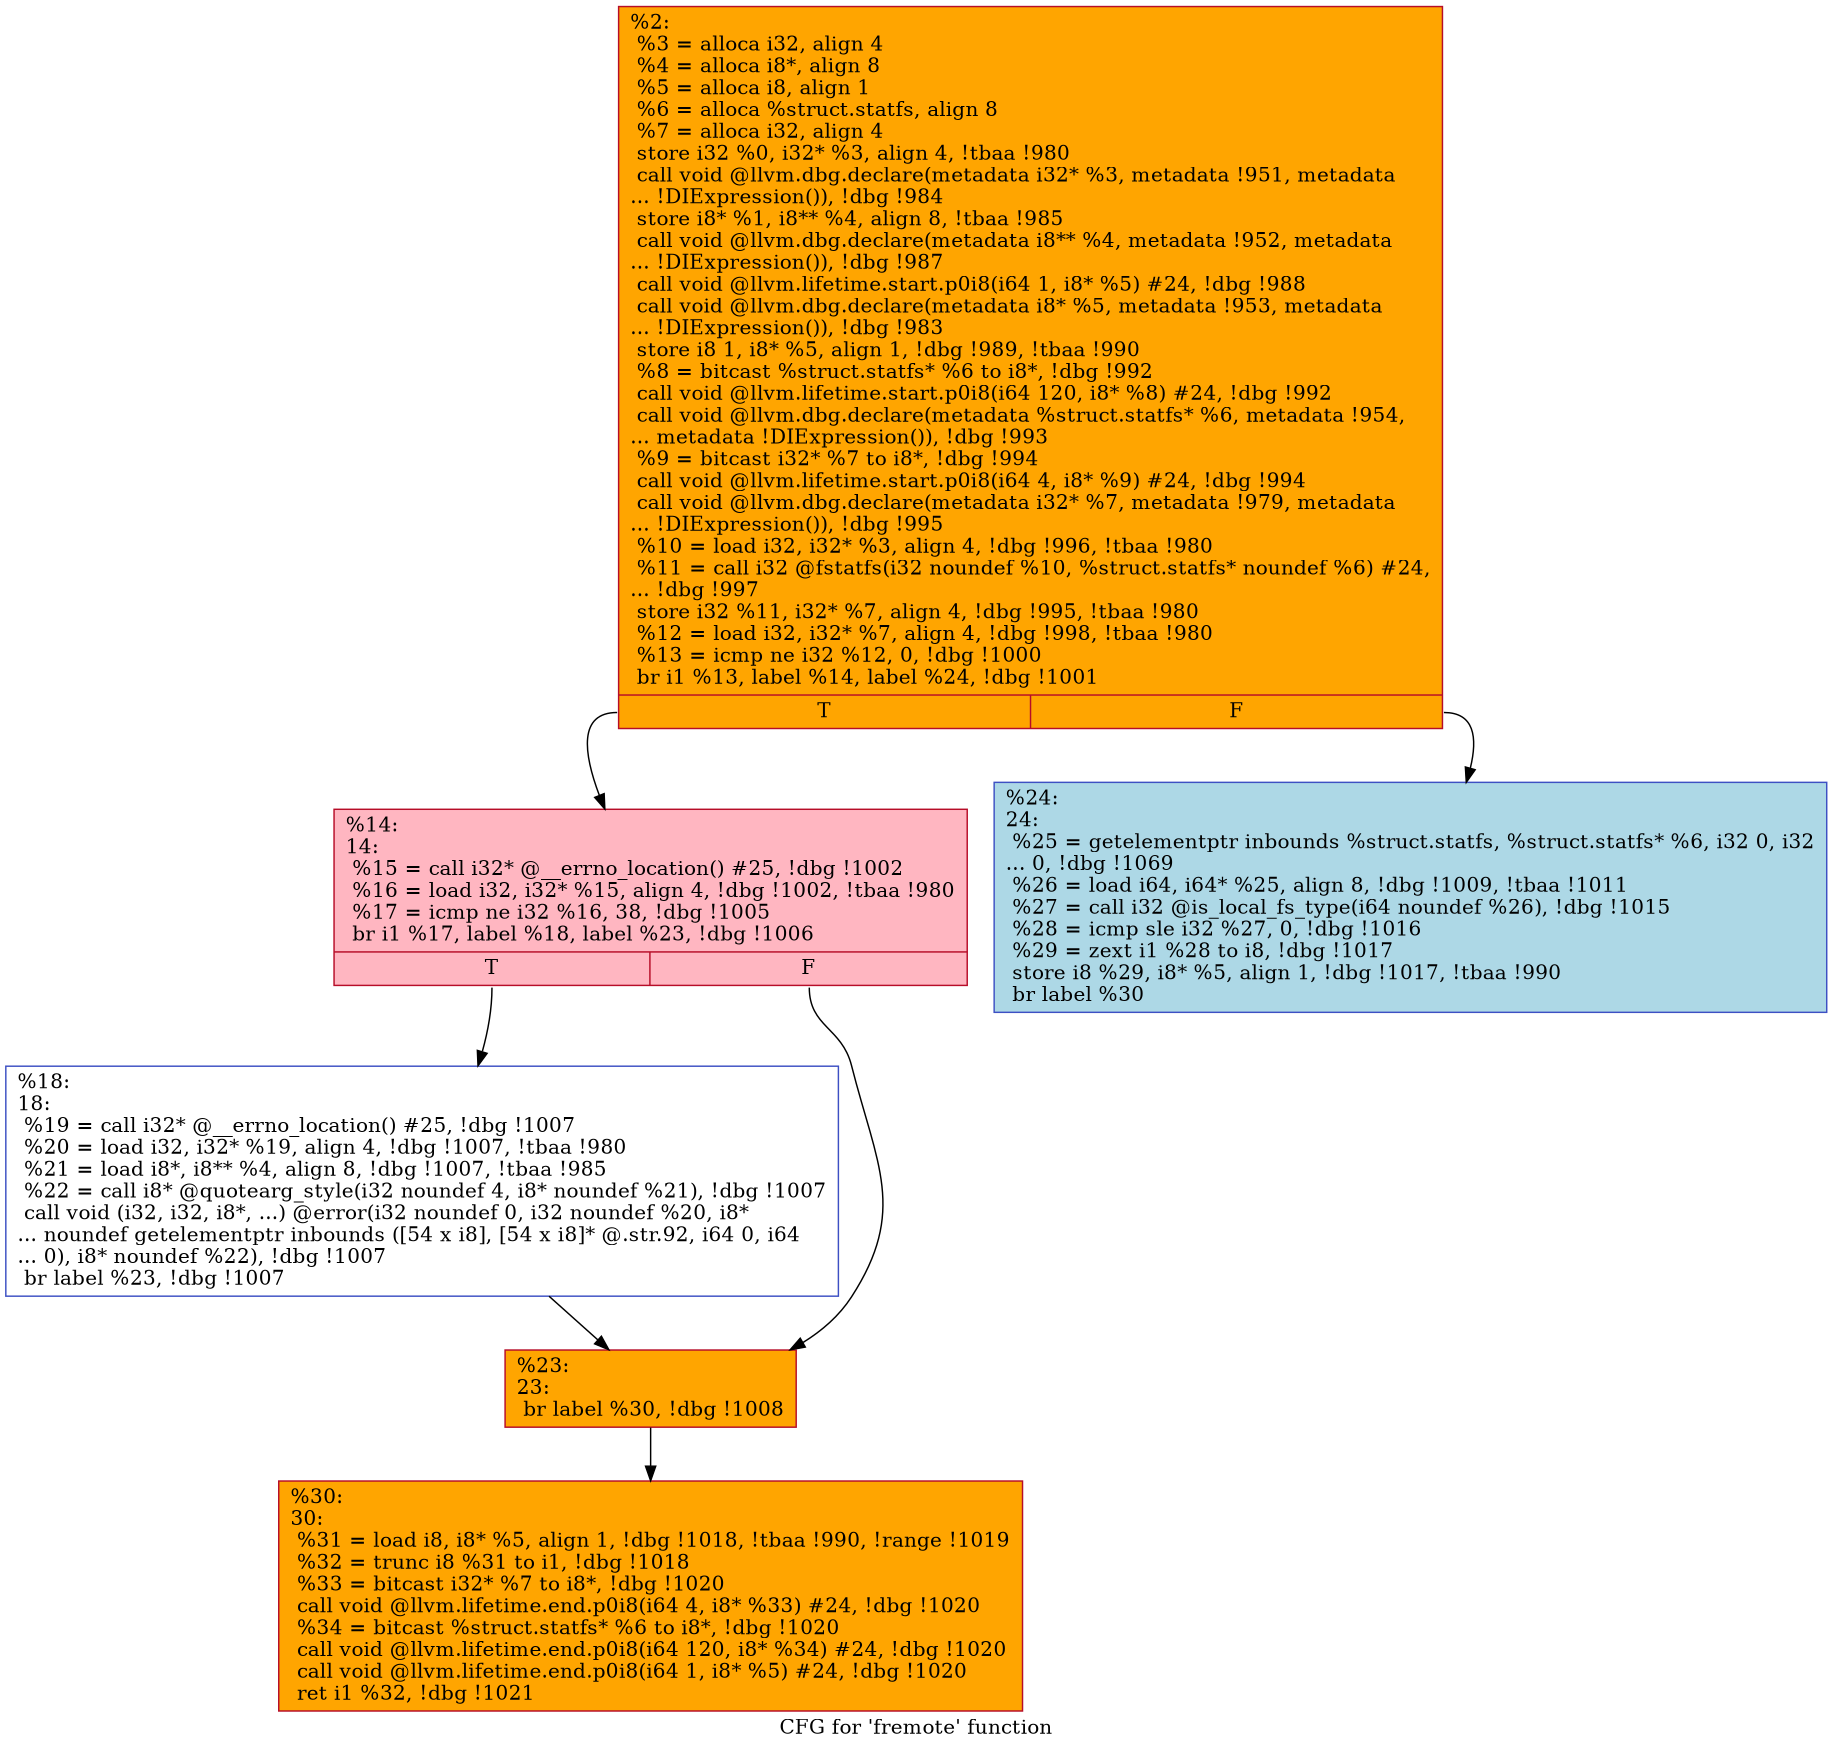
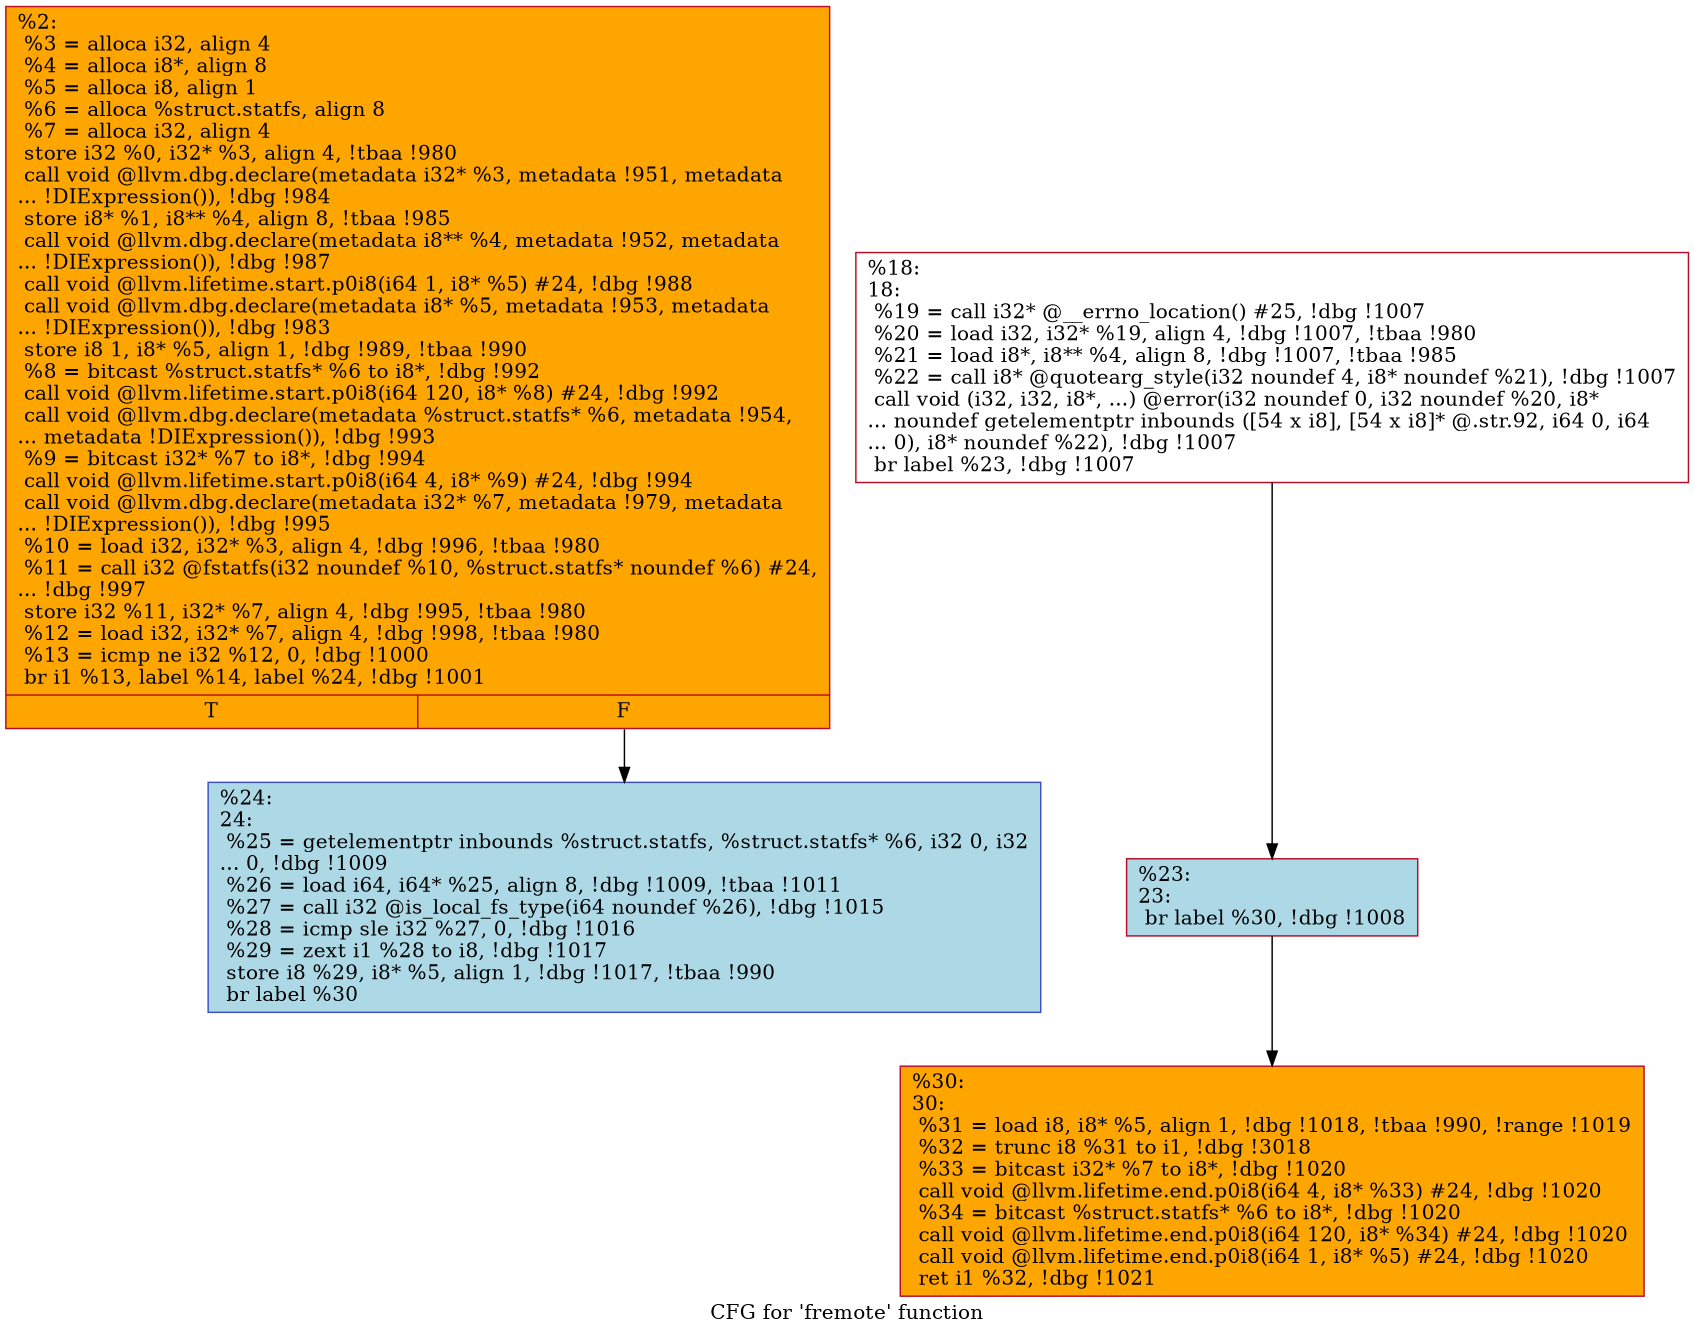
(1090, 864) -> (304, 864)
(651, 897) -> none
(422, 1181) -> (1272, 368)
(651, 1389) -> (1272, 897)
(491, 1563) -> (1112, 1148)
